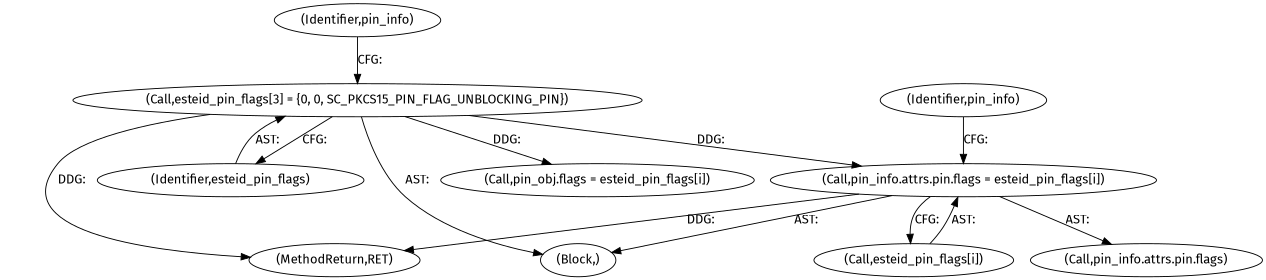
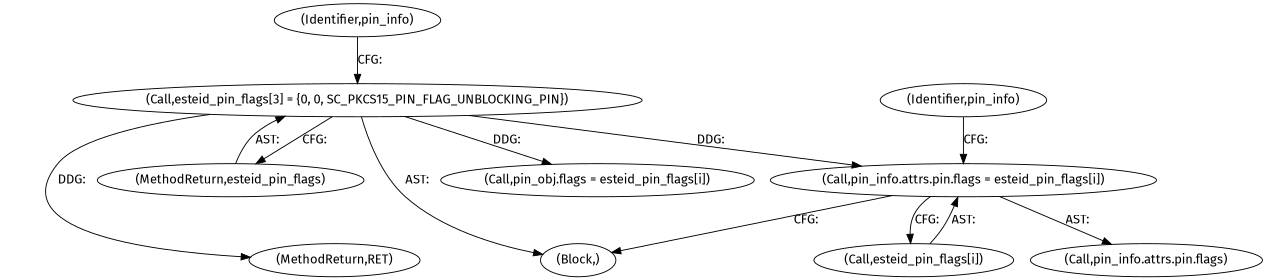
(231, 180) -> (231, 180)
(808, 220) -> (808, 220)
(636, 222) -> none
